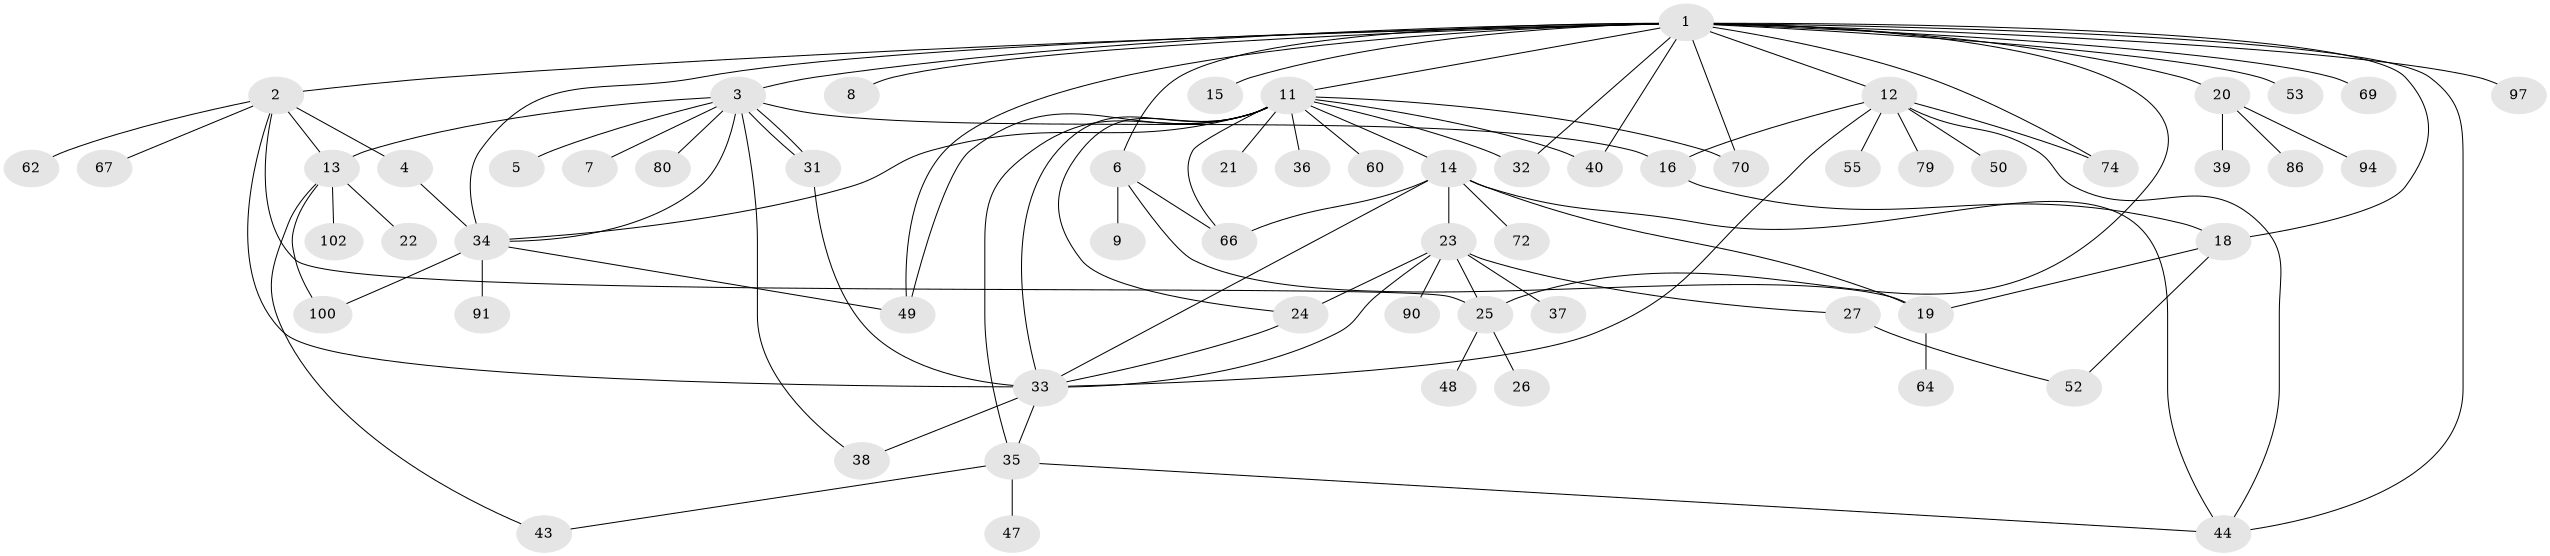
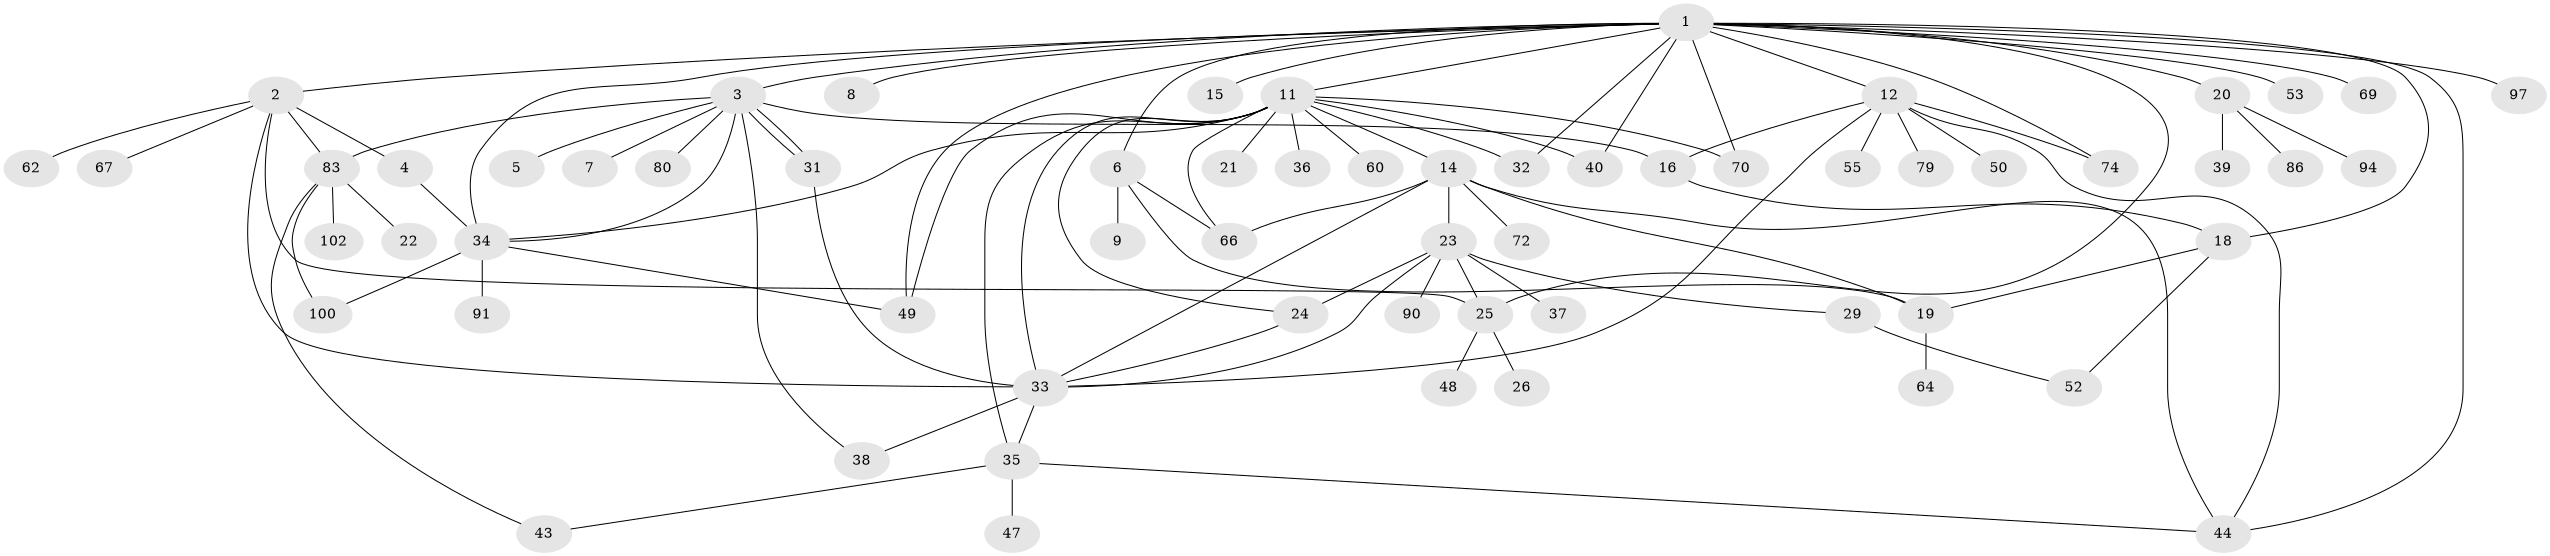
(332, 169) -> (332, 169)
(1853, 315) -> (1853, 315)
